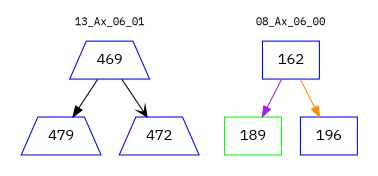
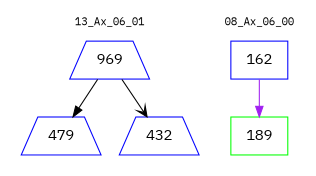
(110, 60) -> (110, 60)
(159, 136) -> (159, 136)
(329, 136) -> none
